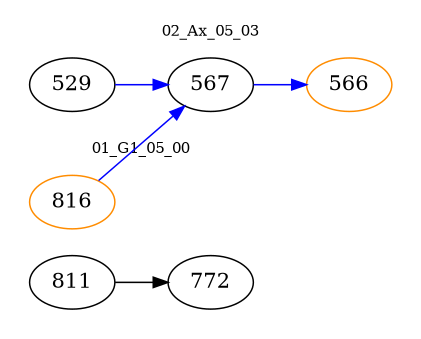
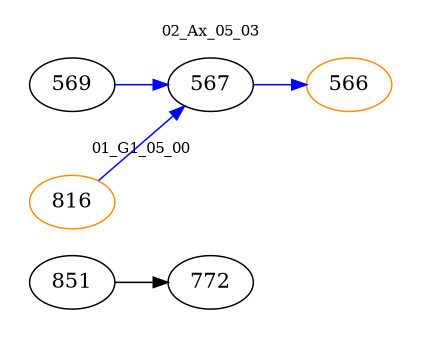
(72, 85) -> (72, 85)
(72, 282) -> (72, 282)
